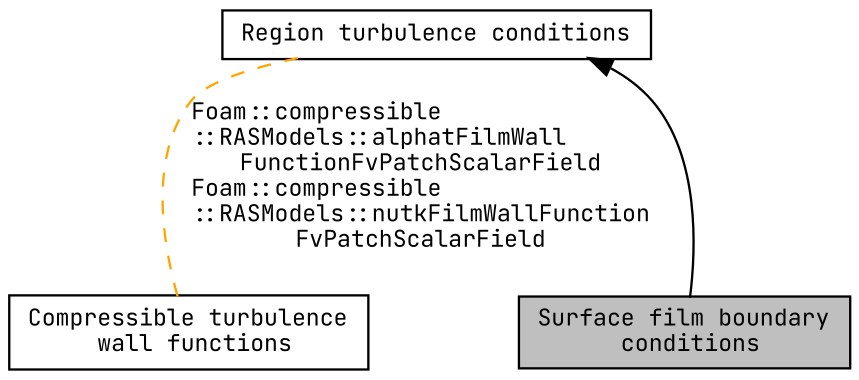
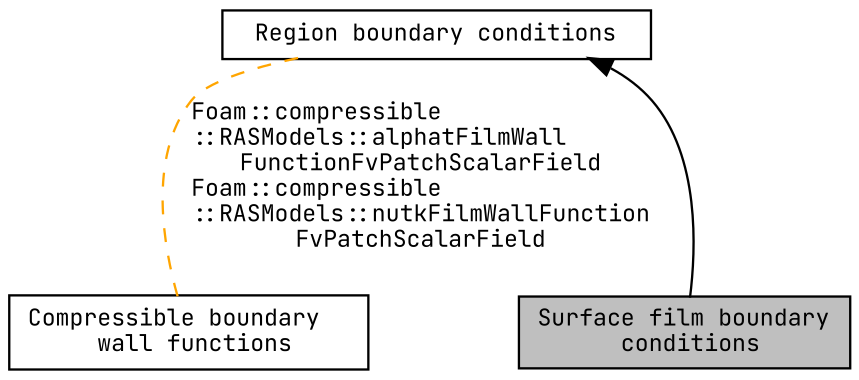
(437, 35) -> (437, 35)
(189, 332) -> (189, 332)
